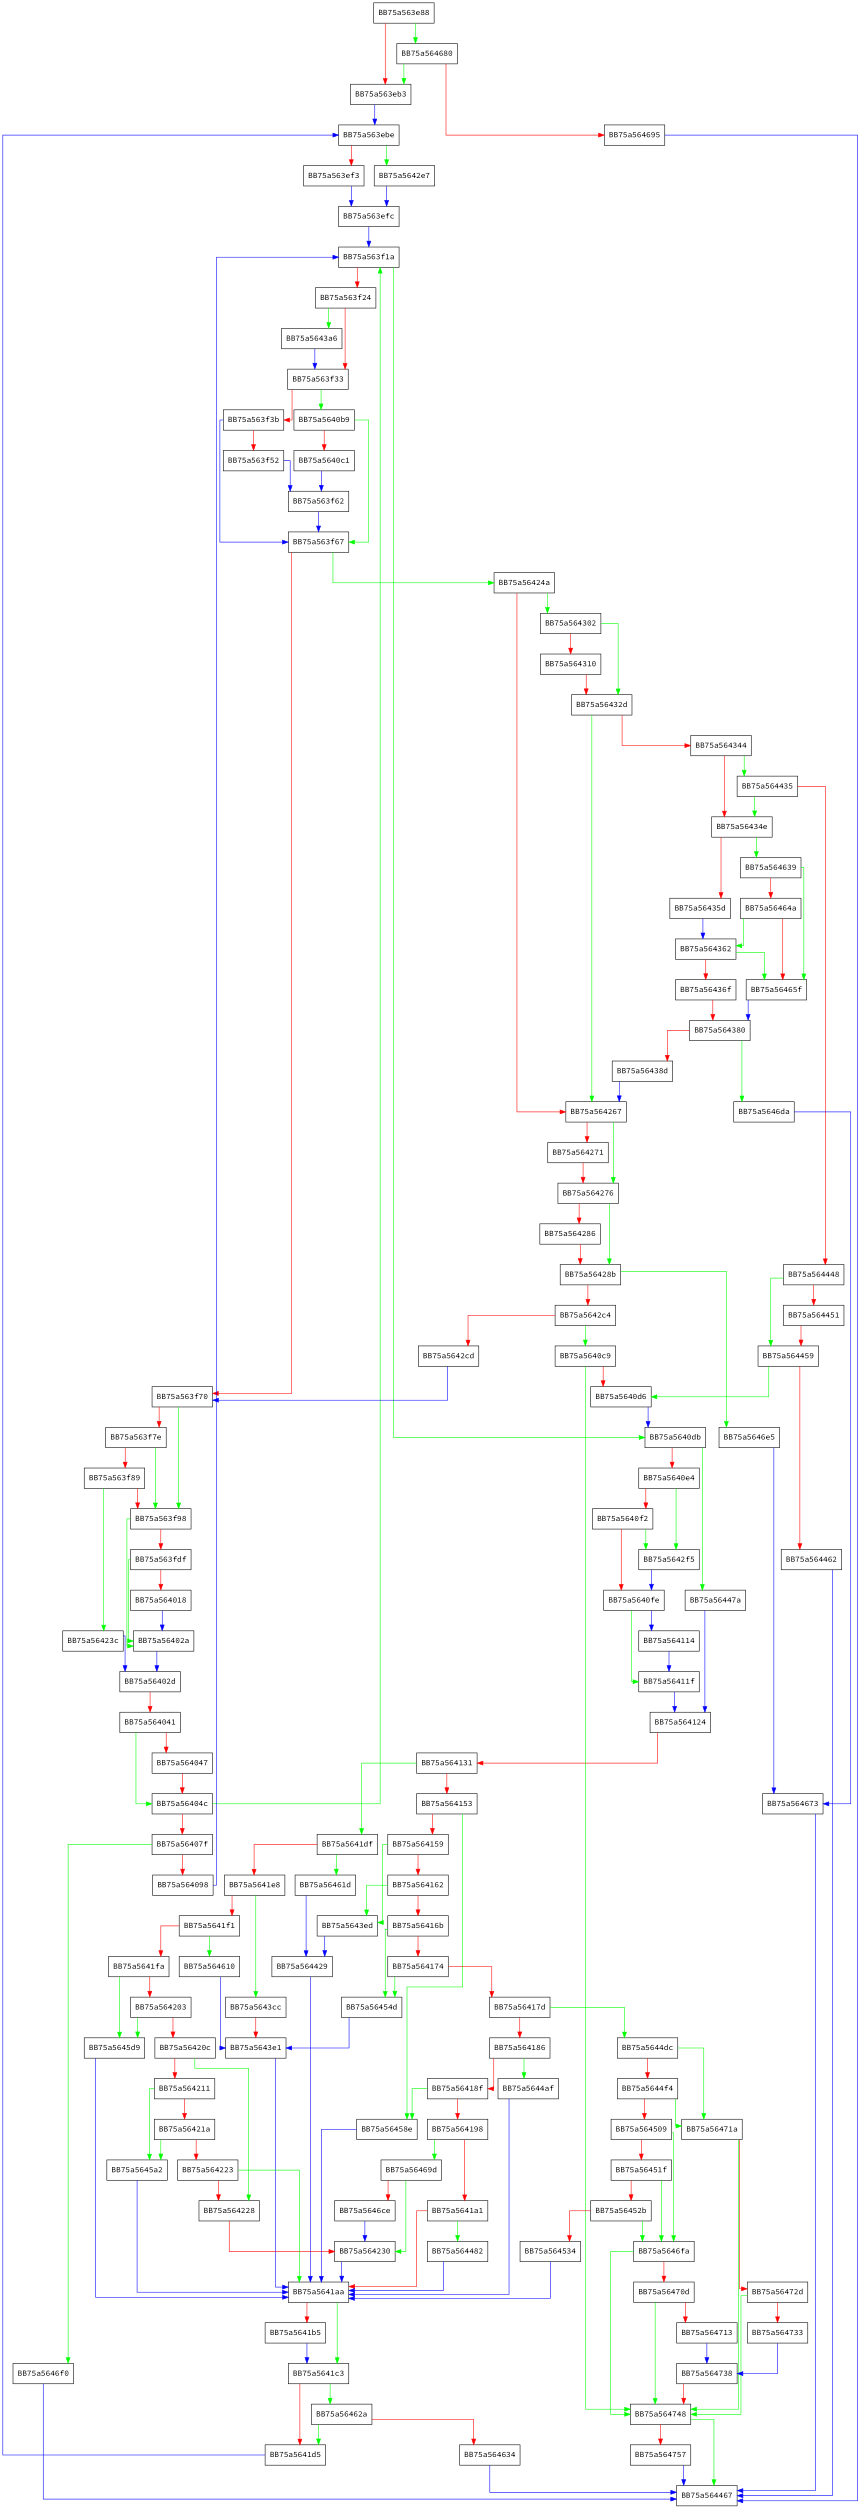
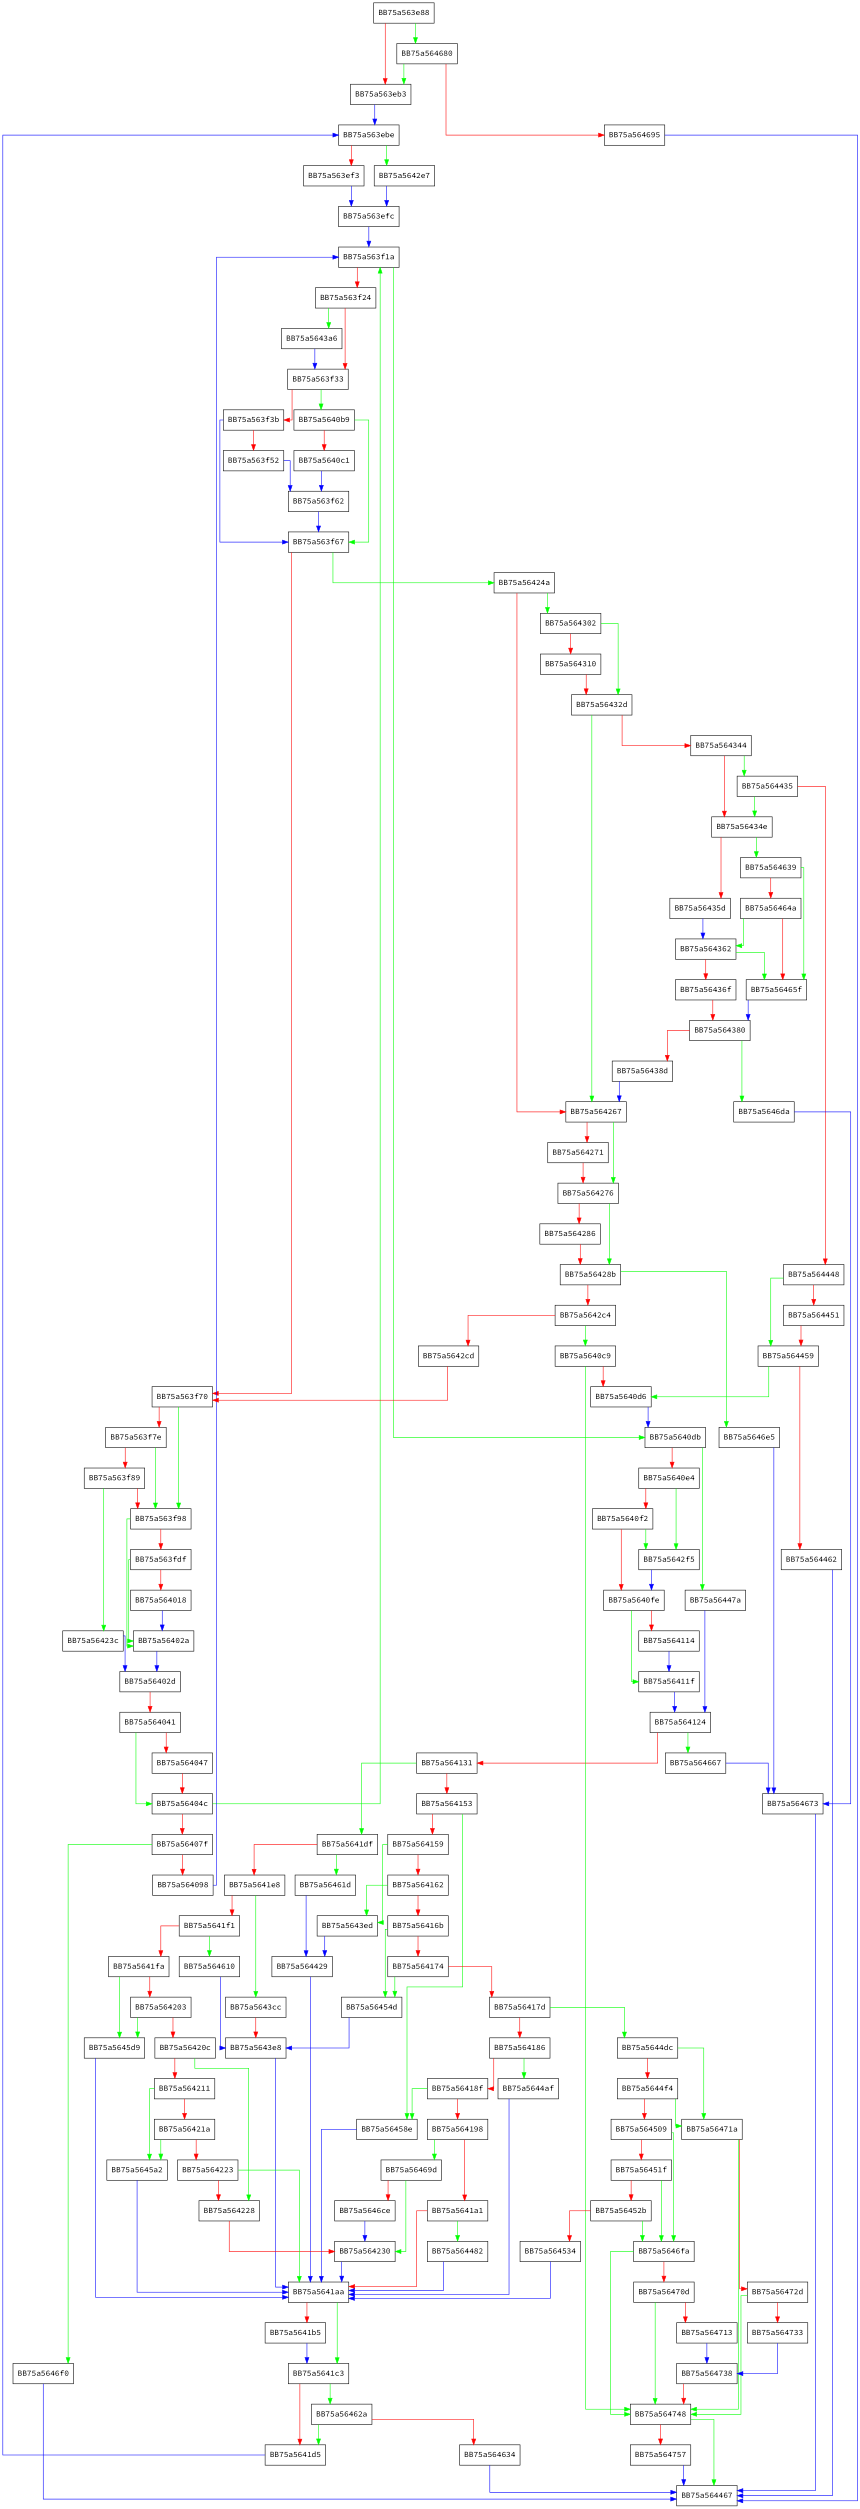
(350, 1400) -> (350, 1400)
(651, 1618) -> (651, 1618)
none -> (696, 1763)
(256, 2048) -> (256, 2048)
